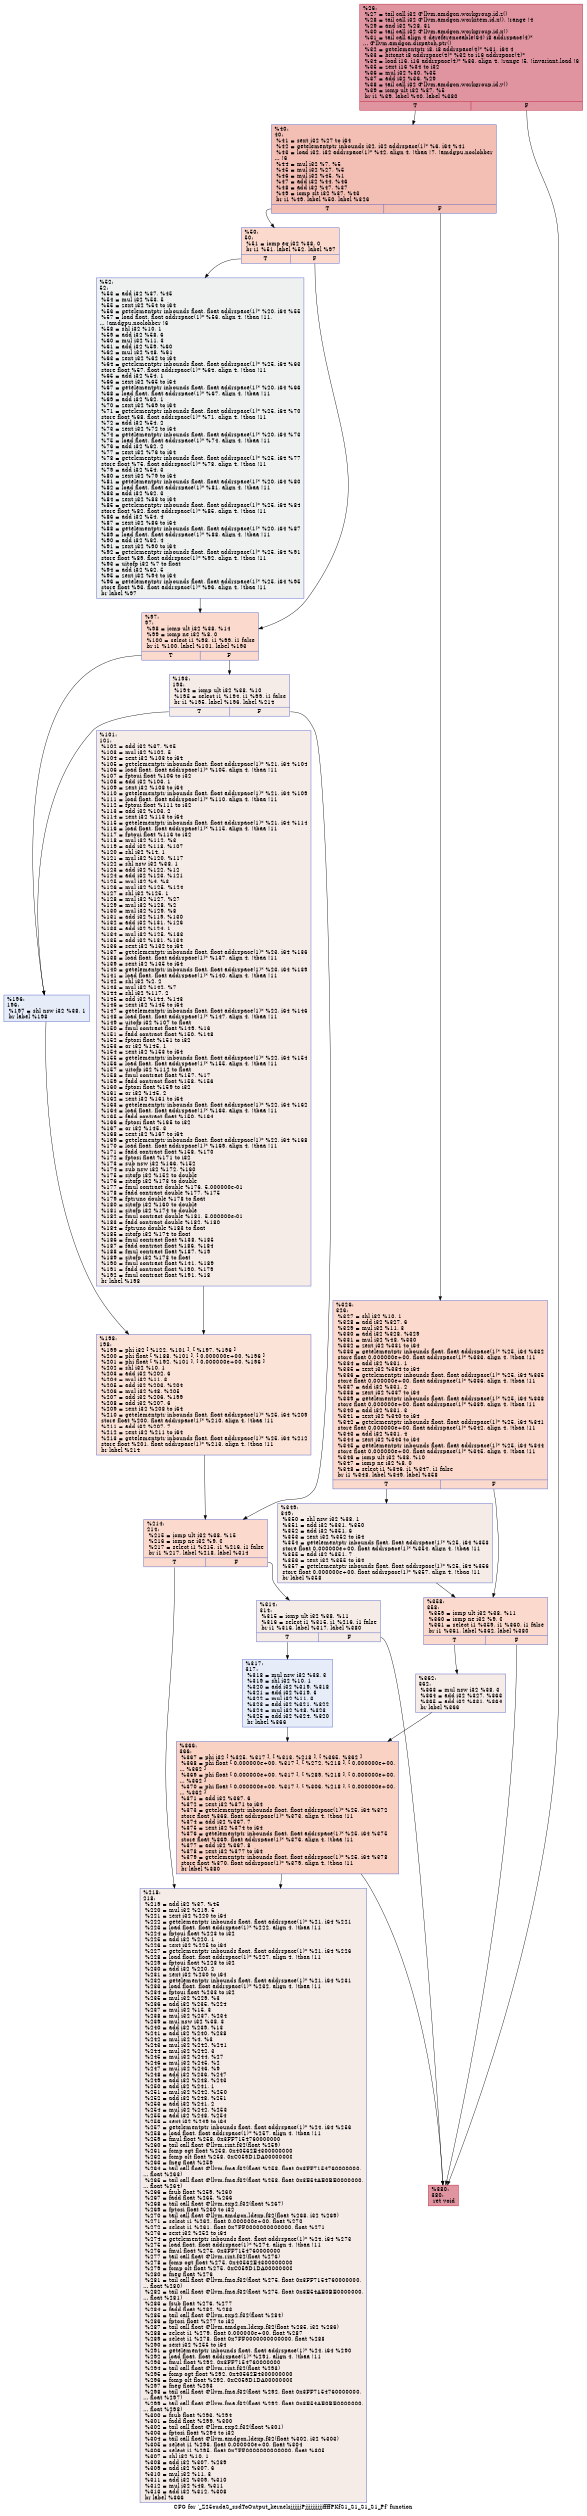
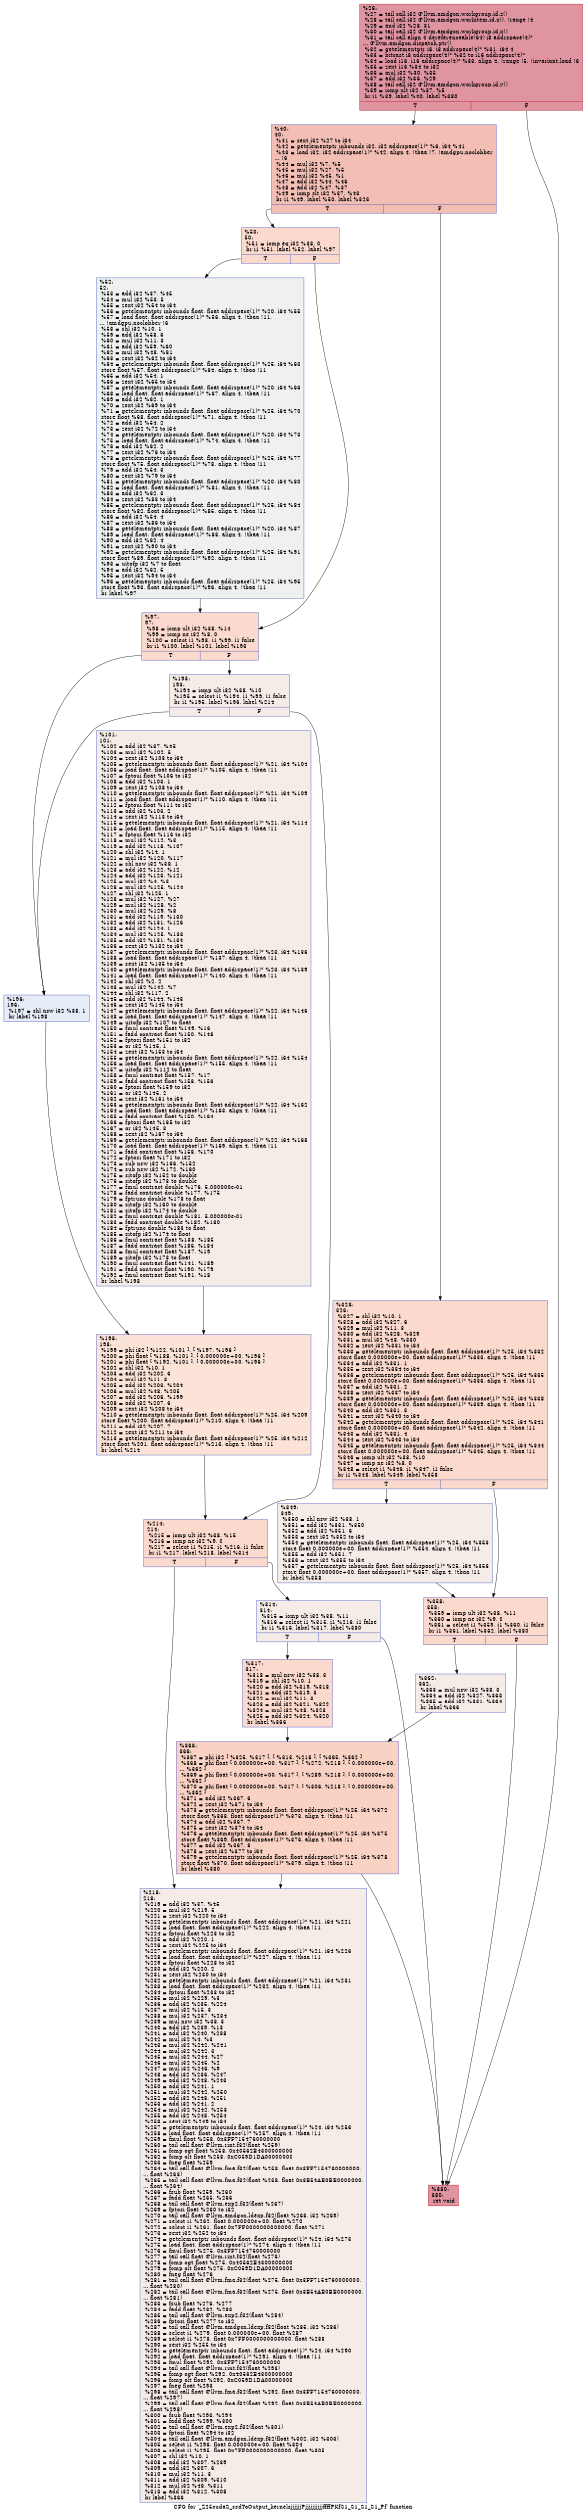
(287, 1693) -> (287, 1693)
